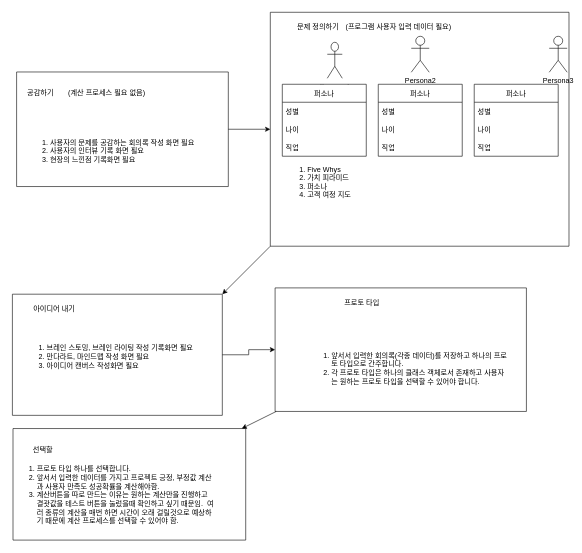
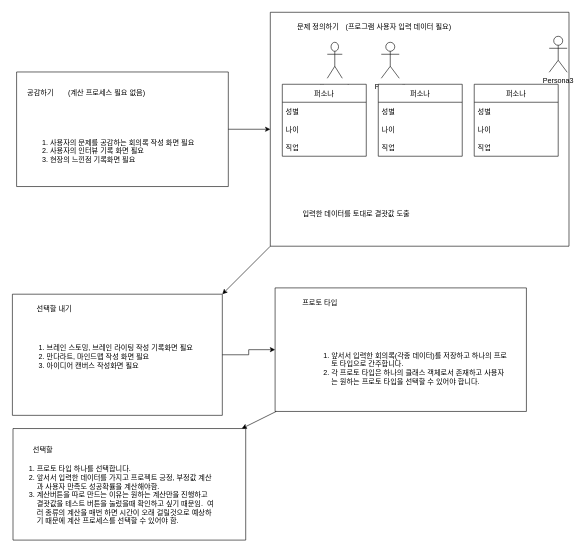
(420, 54) -> (390, 60)
(424, 182) -> none
none -> (356, 214)
(362, 303) -> (320, 303)
(54, 309) -> (54, 309)
